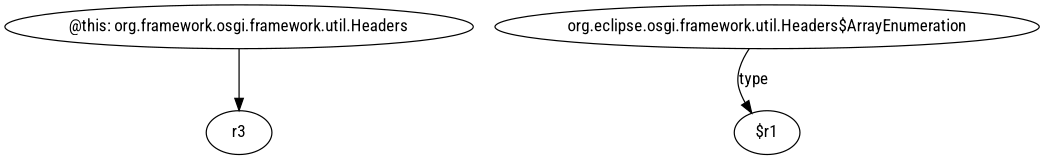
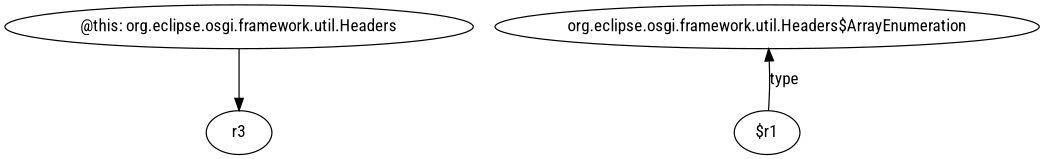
(239, 27) -> (239, 27)
(738, 75) -> (770, 86)
